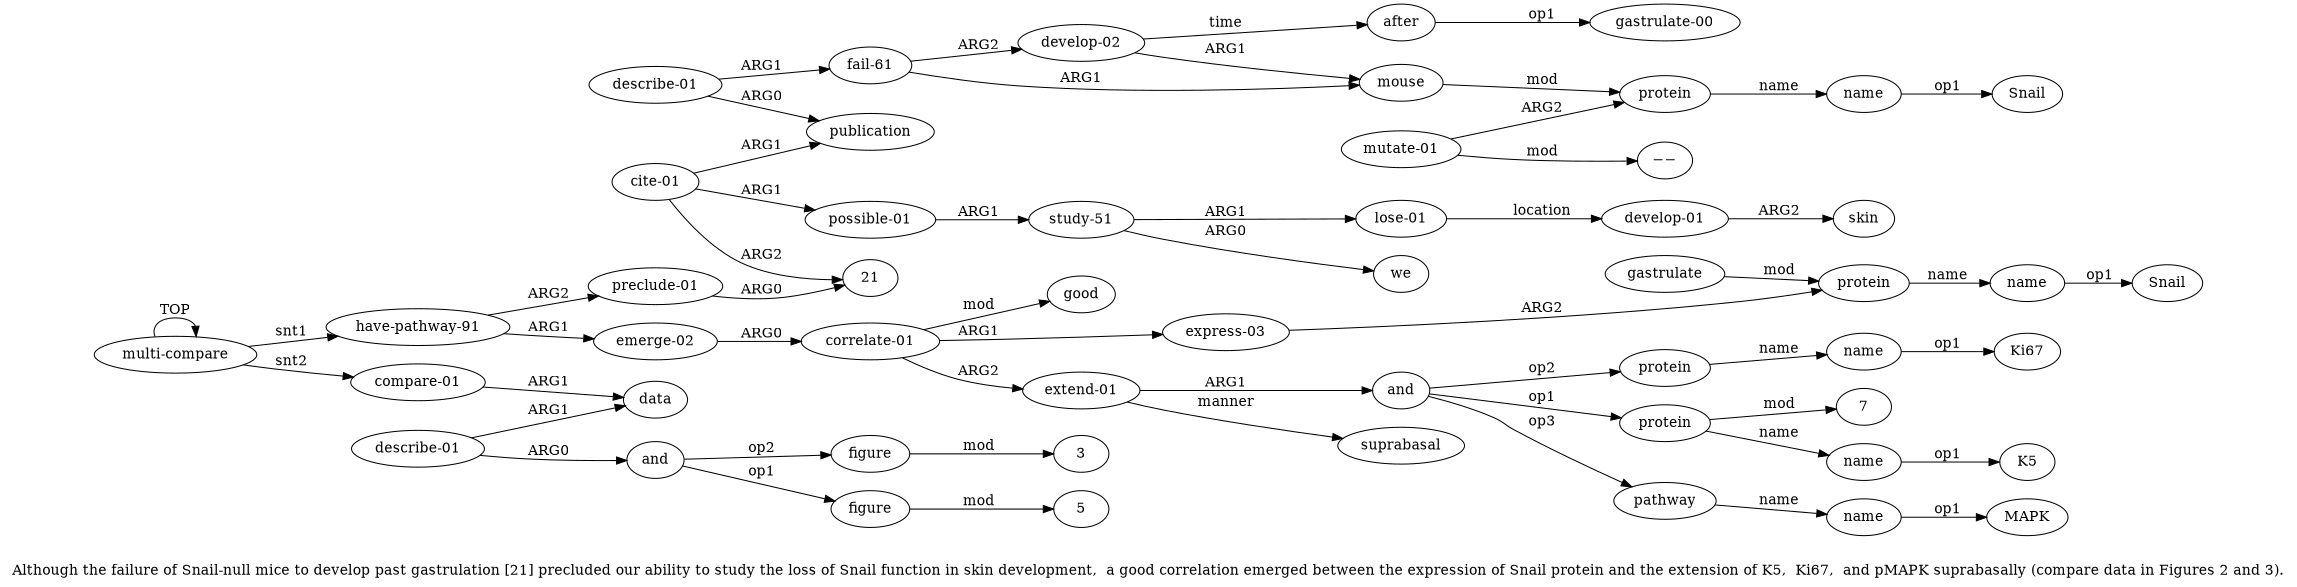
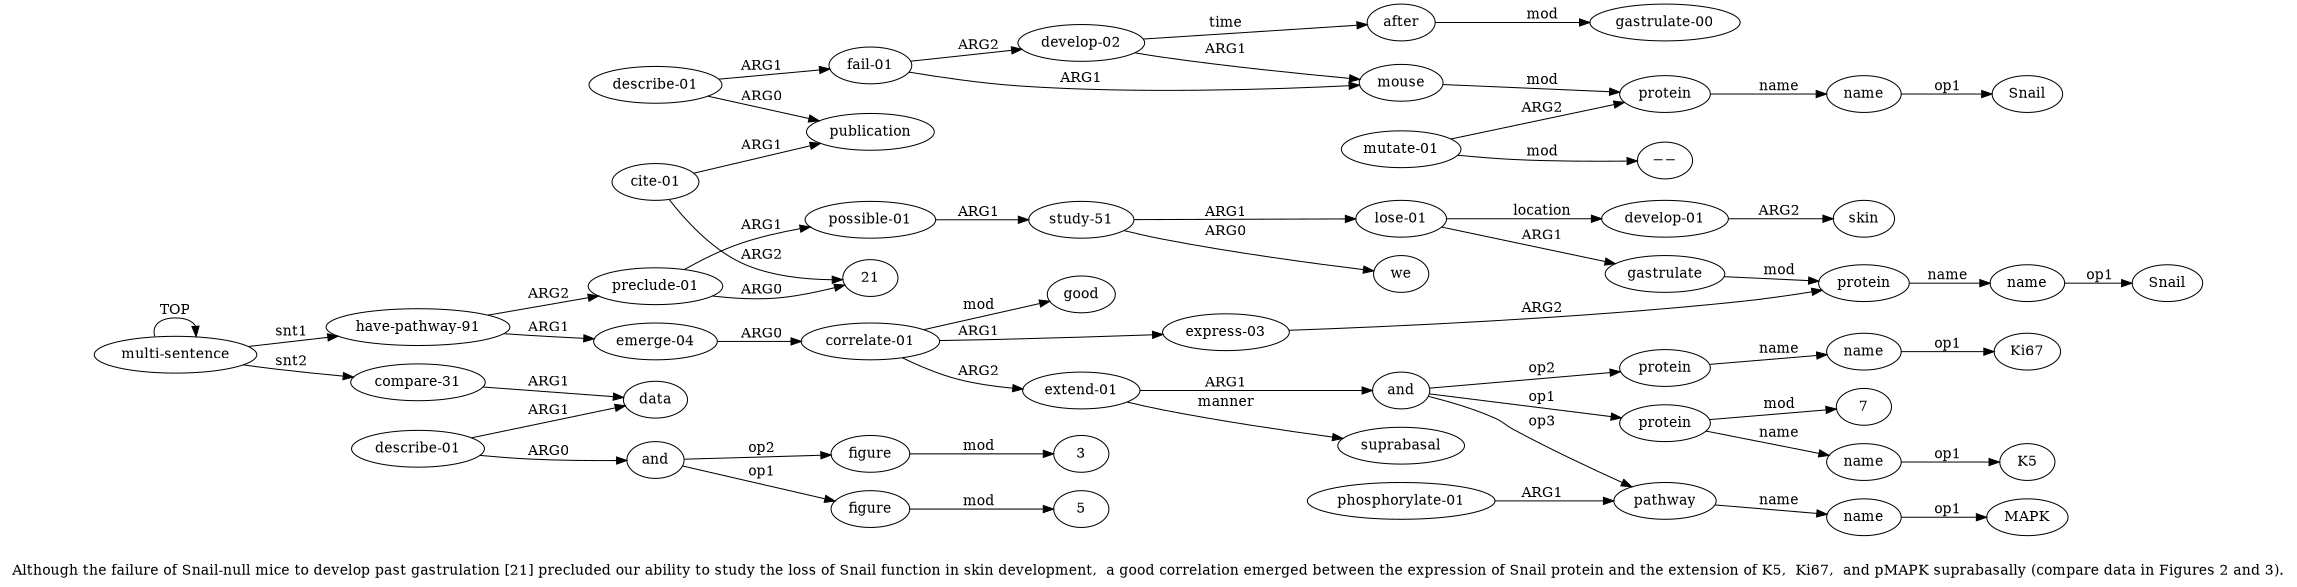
(1542, 15) -> (1542, 15)
(870, 65) -> (870, 65)
(750, 199) -> (740, 244)
none -> (1523, 244)
(655, 341) -> (655, 341)
(176, 355) -> (176, 355)
(418, 382) -> (418, 382)
none -> (1401, 501)
